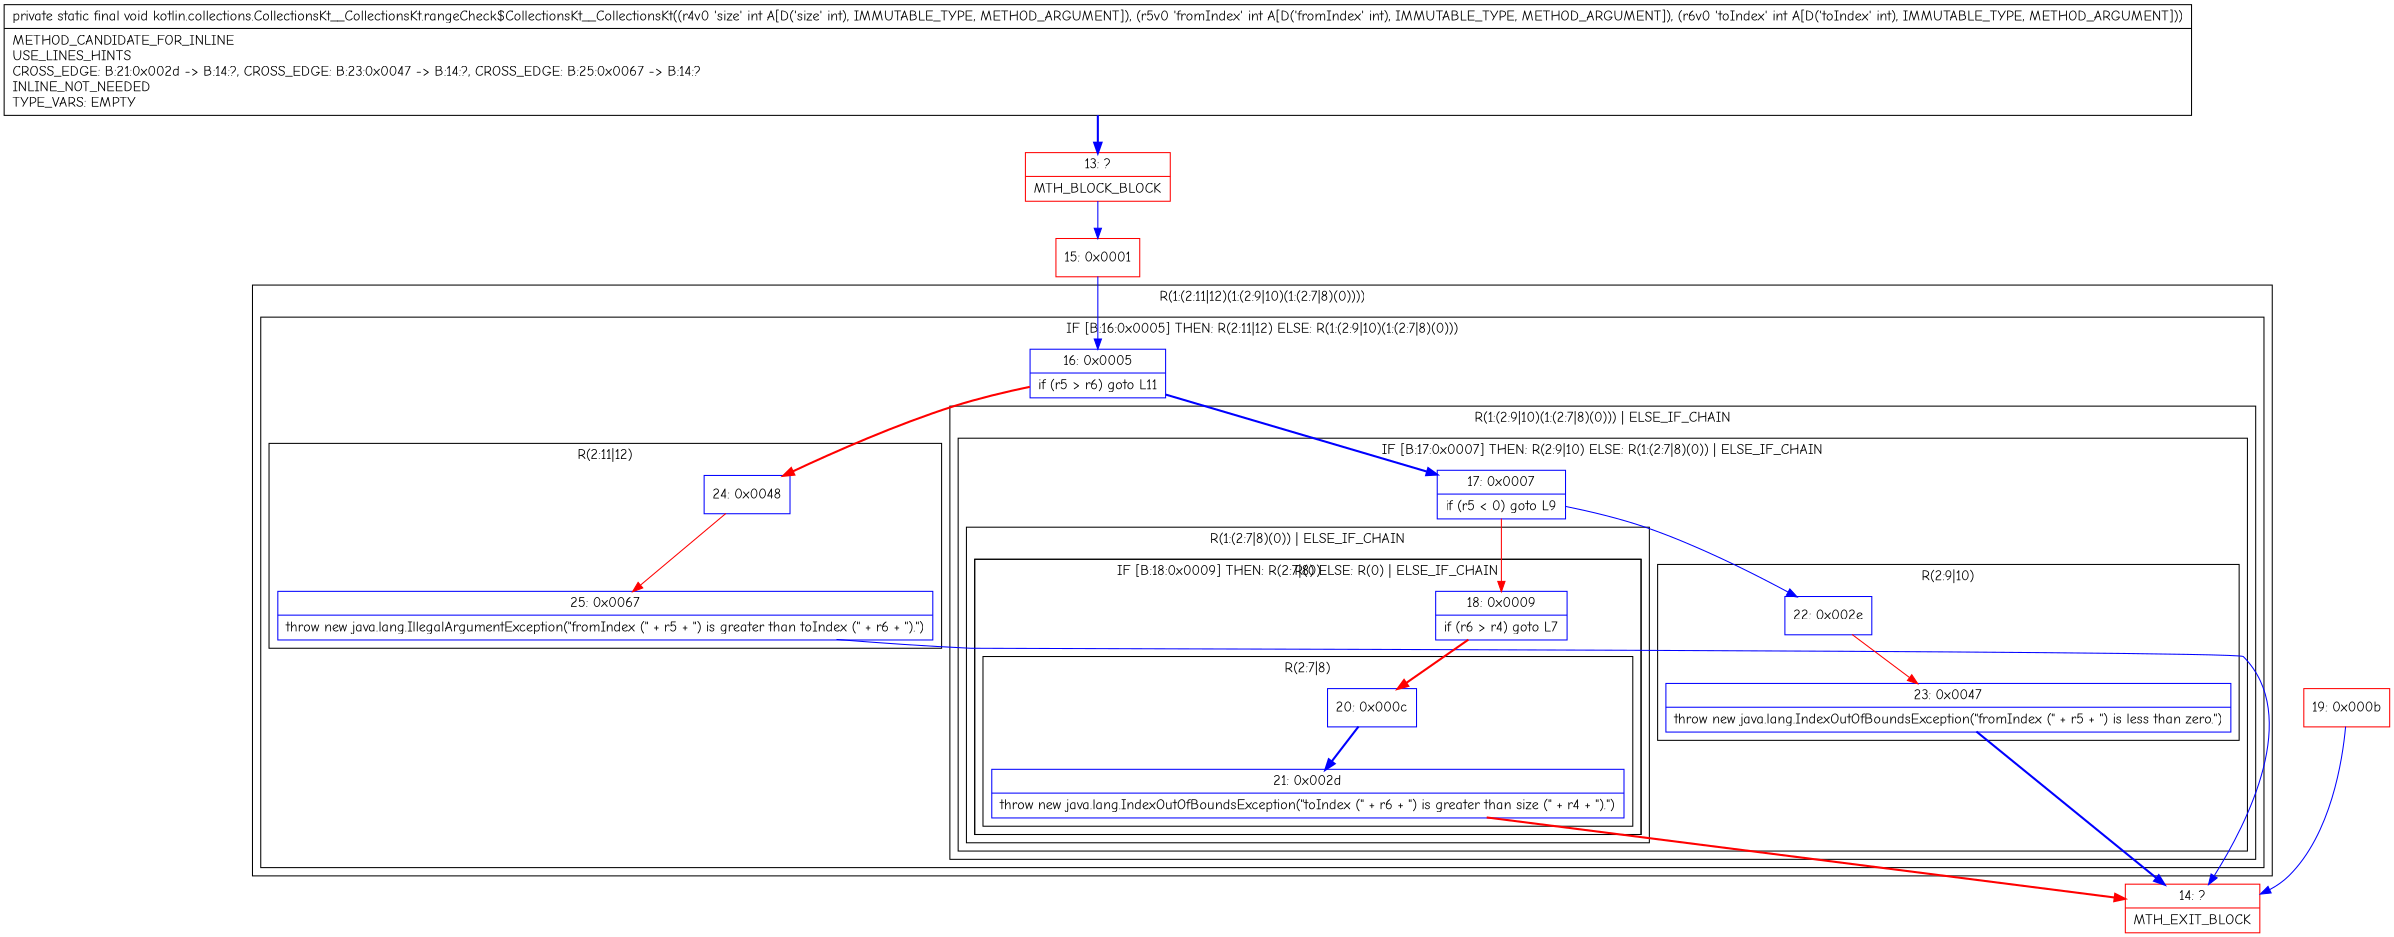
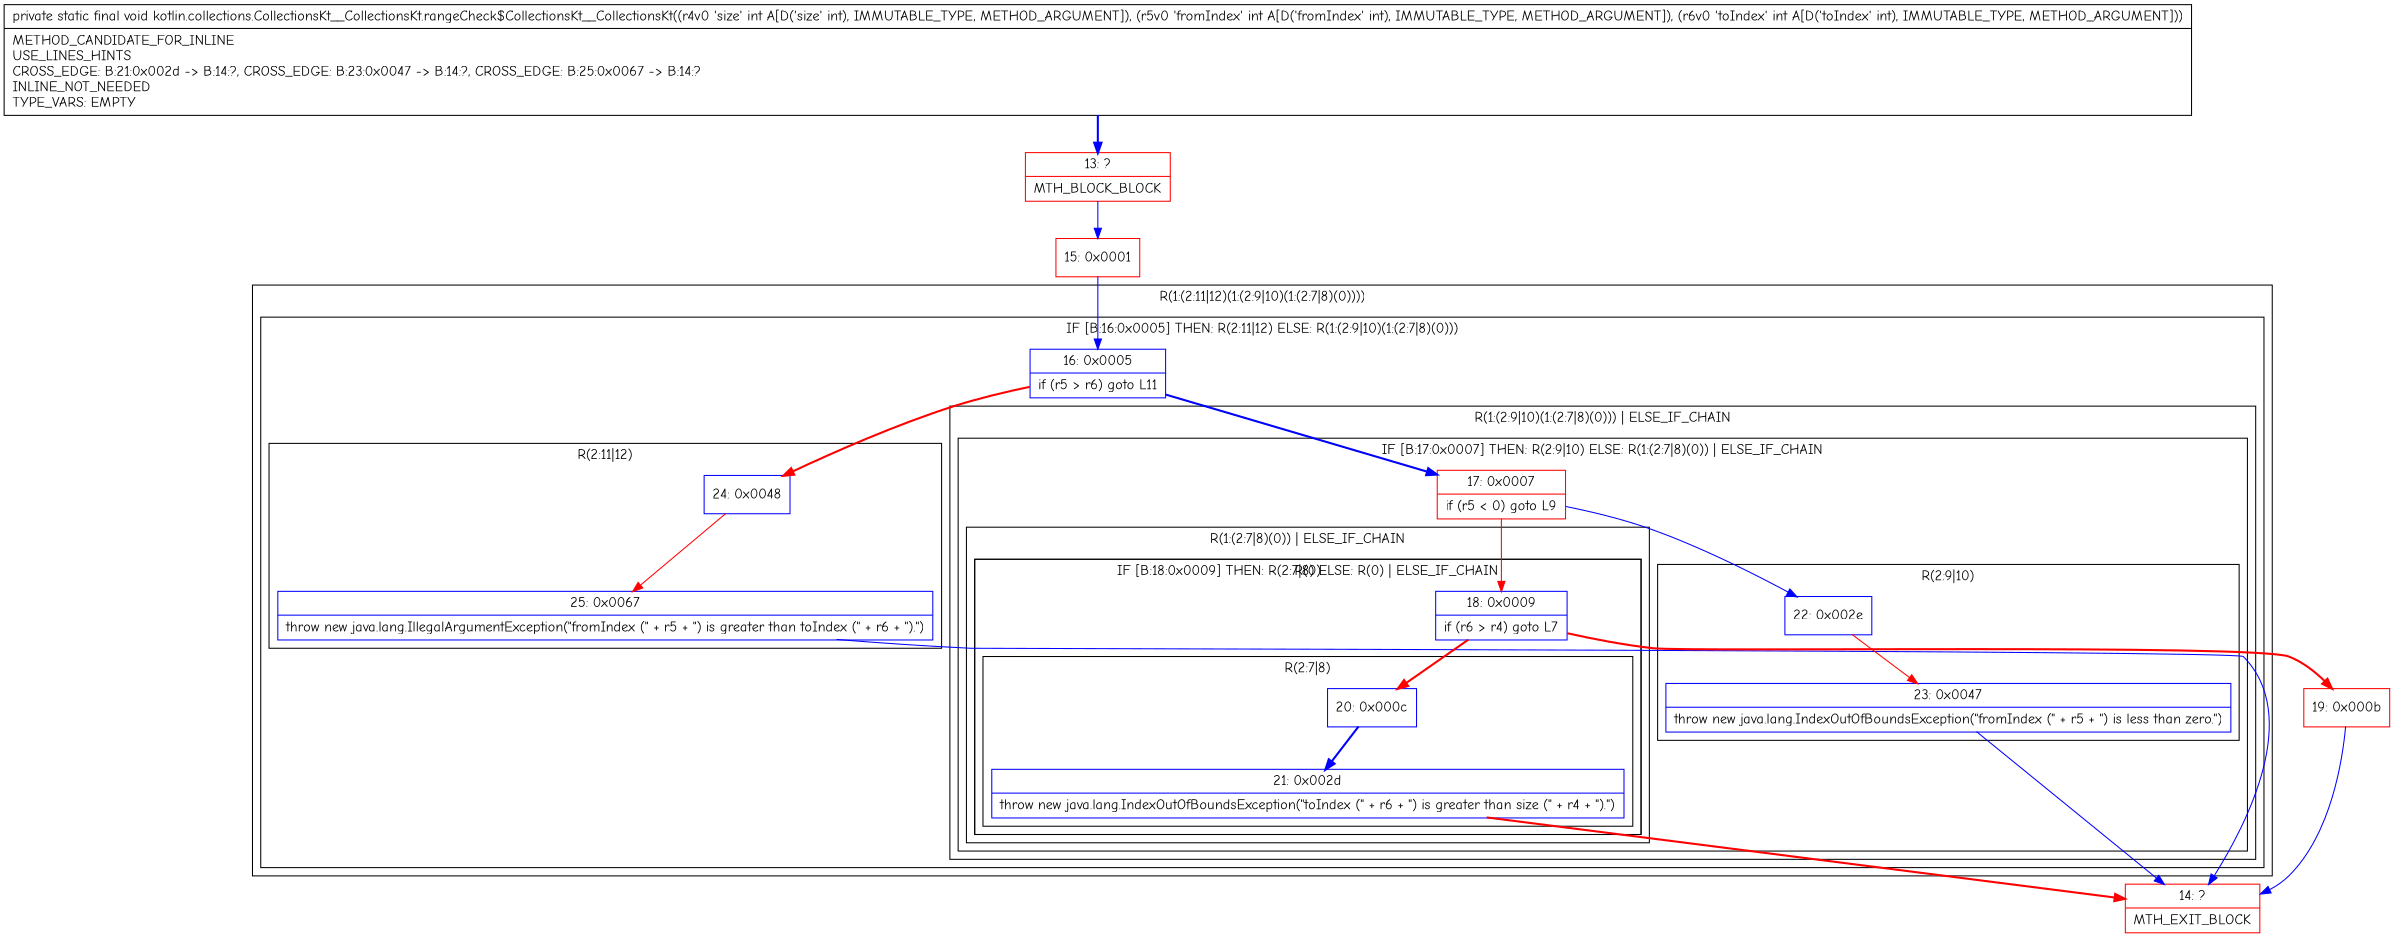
(1501, 495) -> (1501, 495)
none -> (1949, 649)
(2066, 805) -> (2066, 805)
